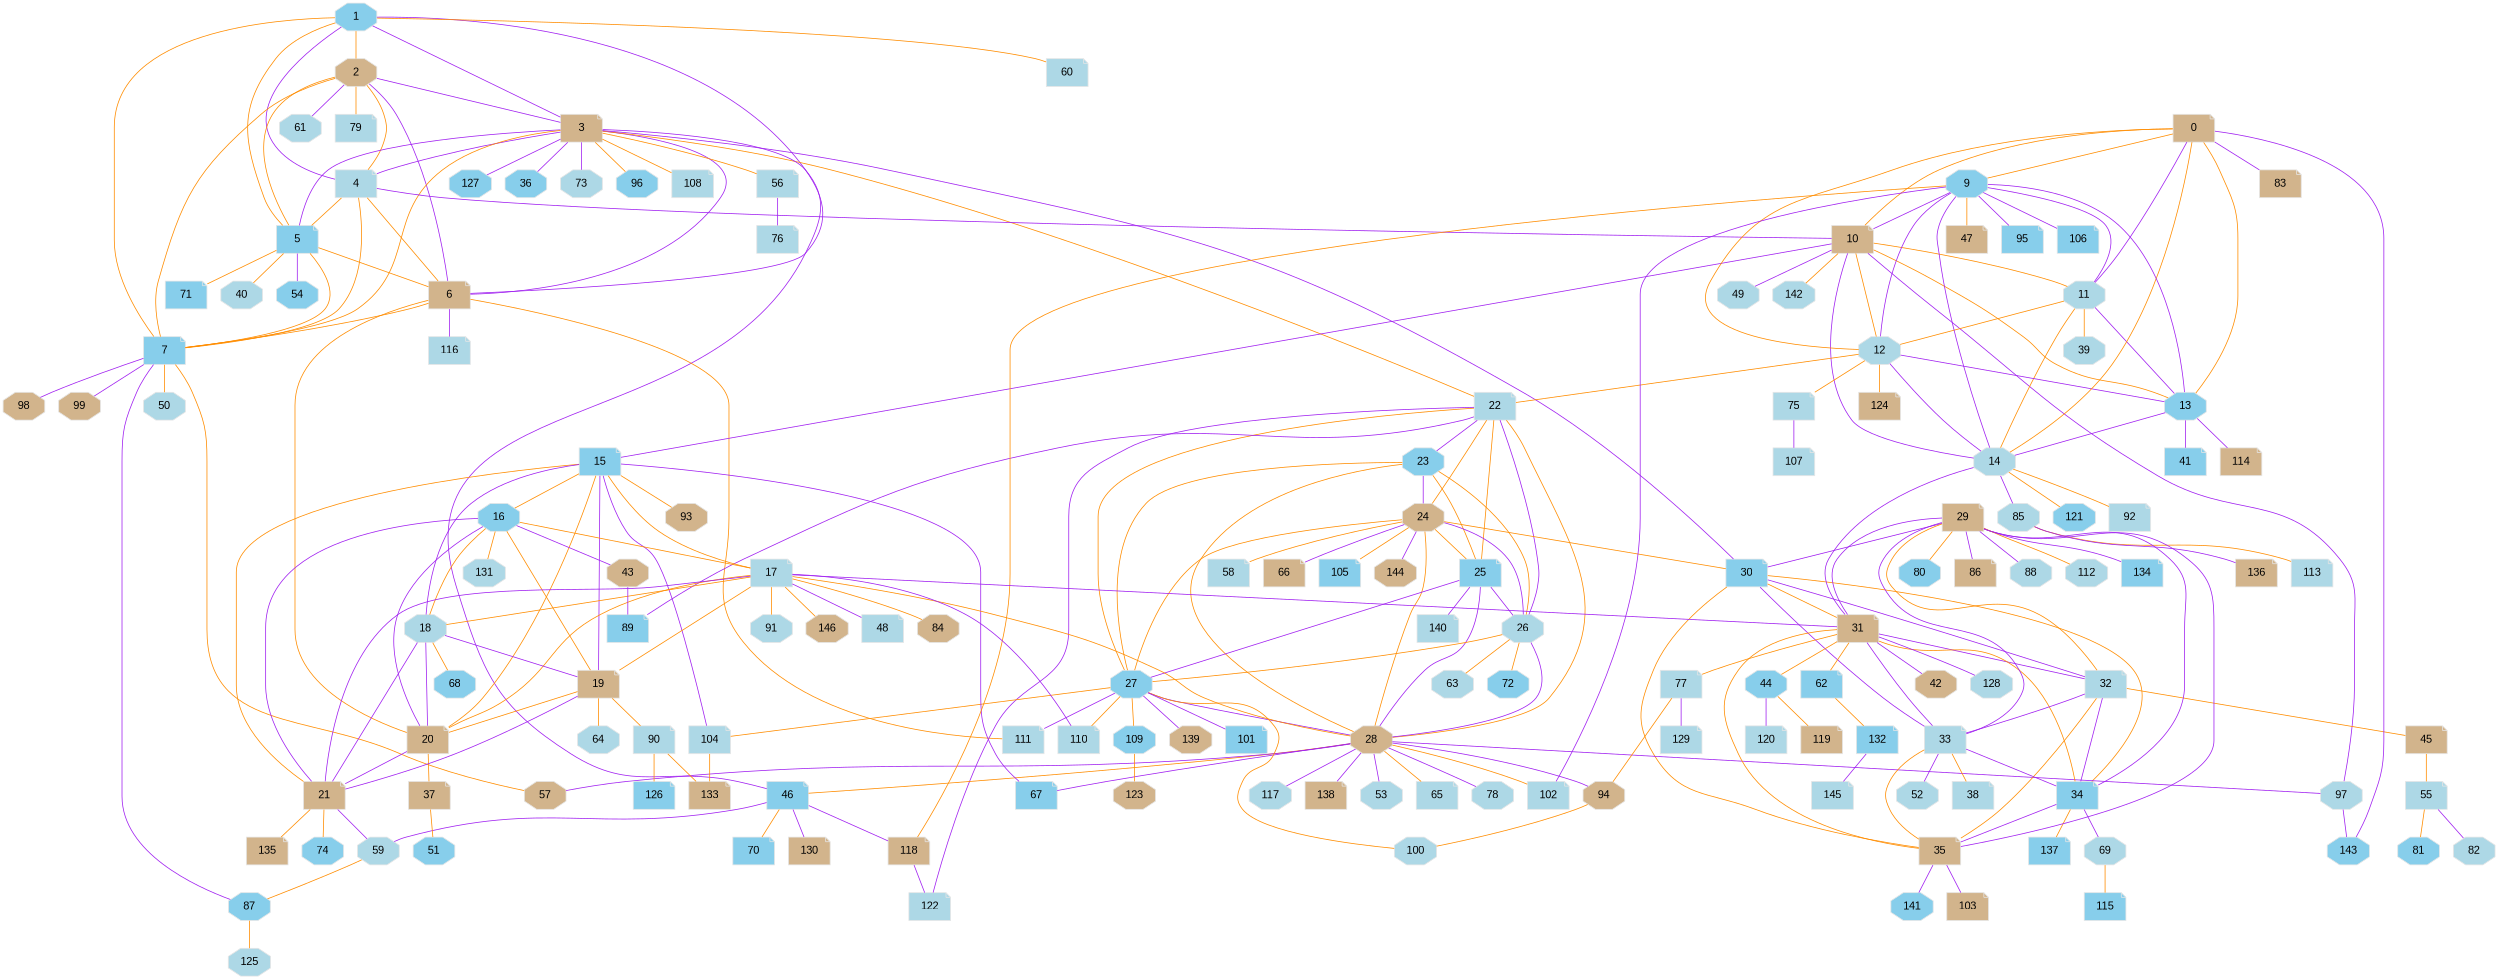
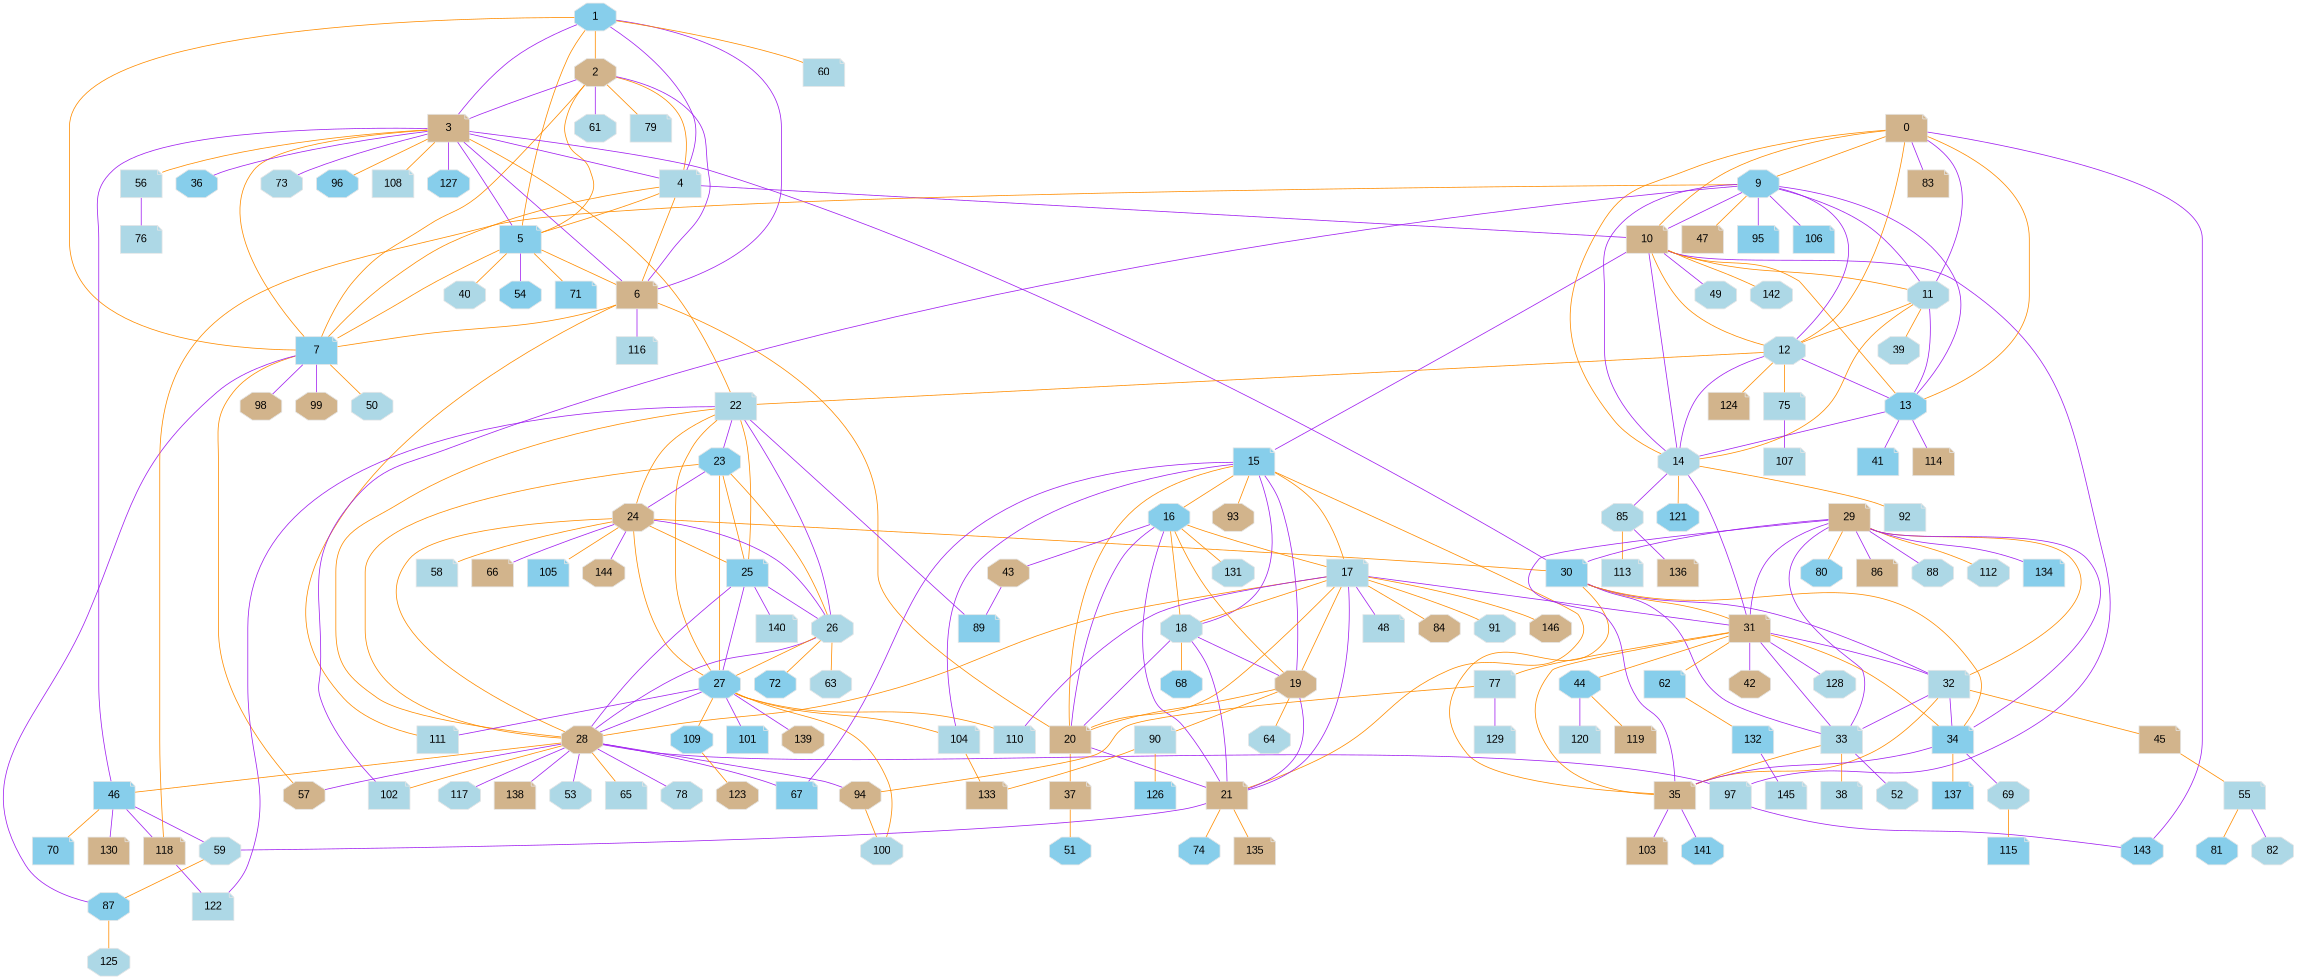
(598, 684) -> (1296, 684)
(2011, 768) -> none
(2341, 795) -> (1730, 795)
